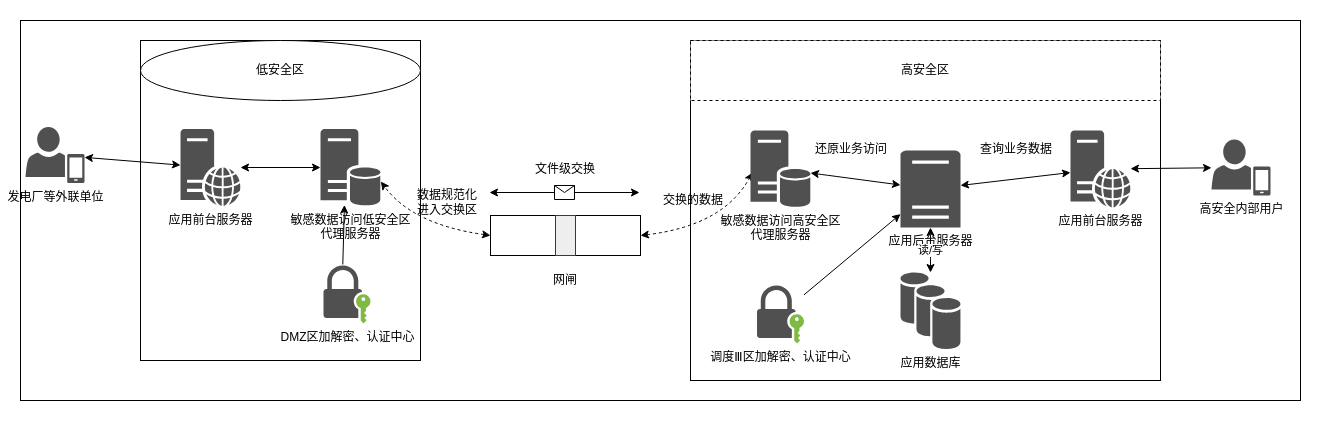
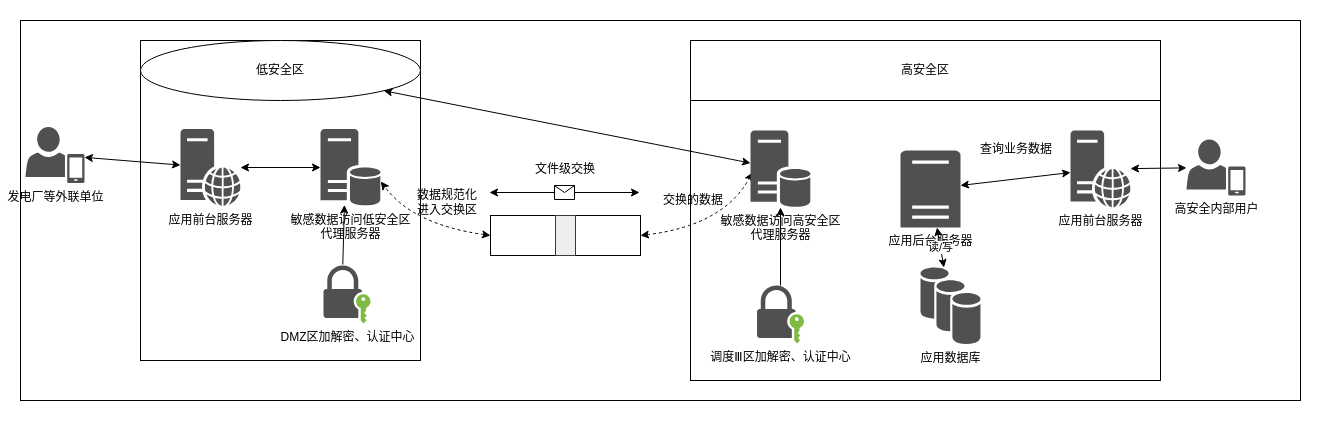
(926, 71) -> (926, 71)
(852, 150) -> none
(1241, 168) -> (1216, 168)
(856, 179) -> (566, 127)
(849, 257) -> (781, 262)
(566, 281) -> none
(931, 311) -> (951, 306)
